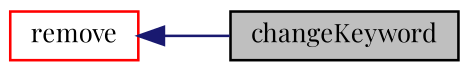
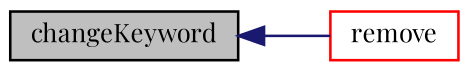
(197, 36) -> (297, 36)
